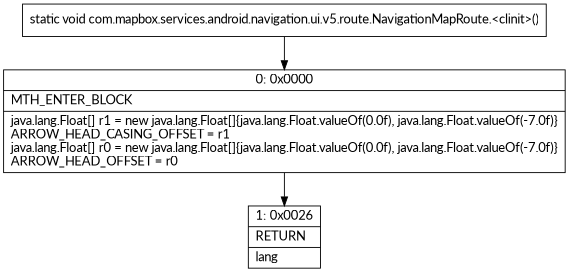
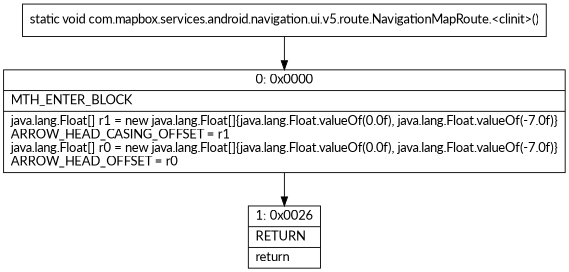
(267, 257) -> (273, 257)
